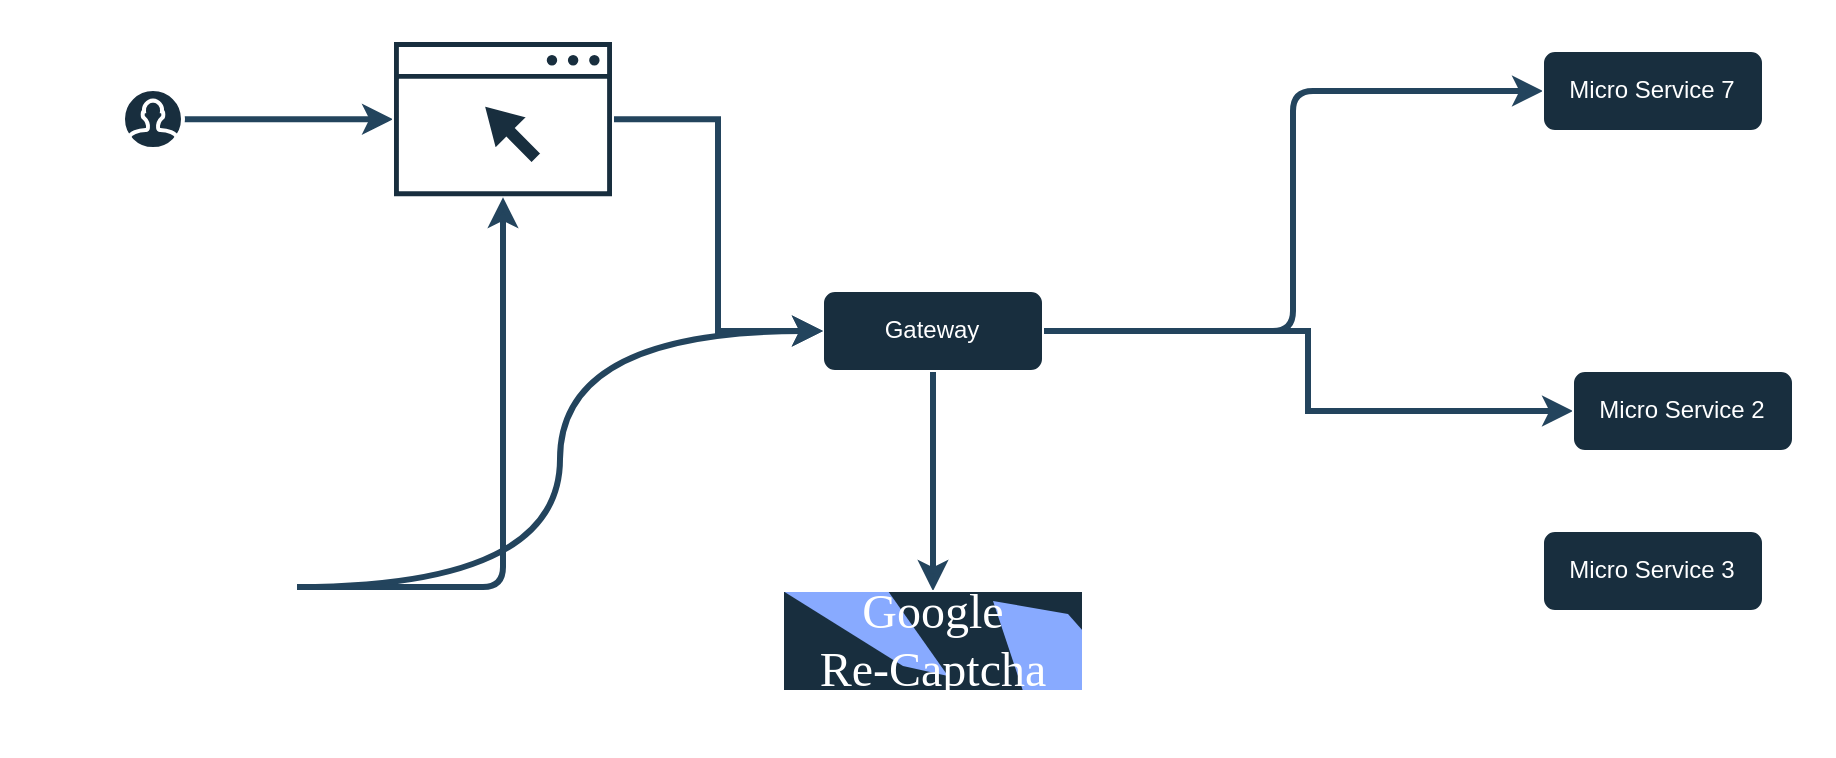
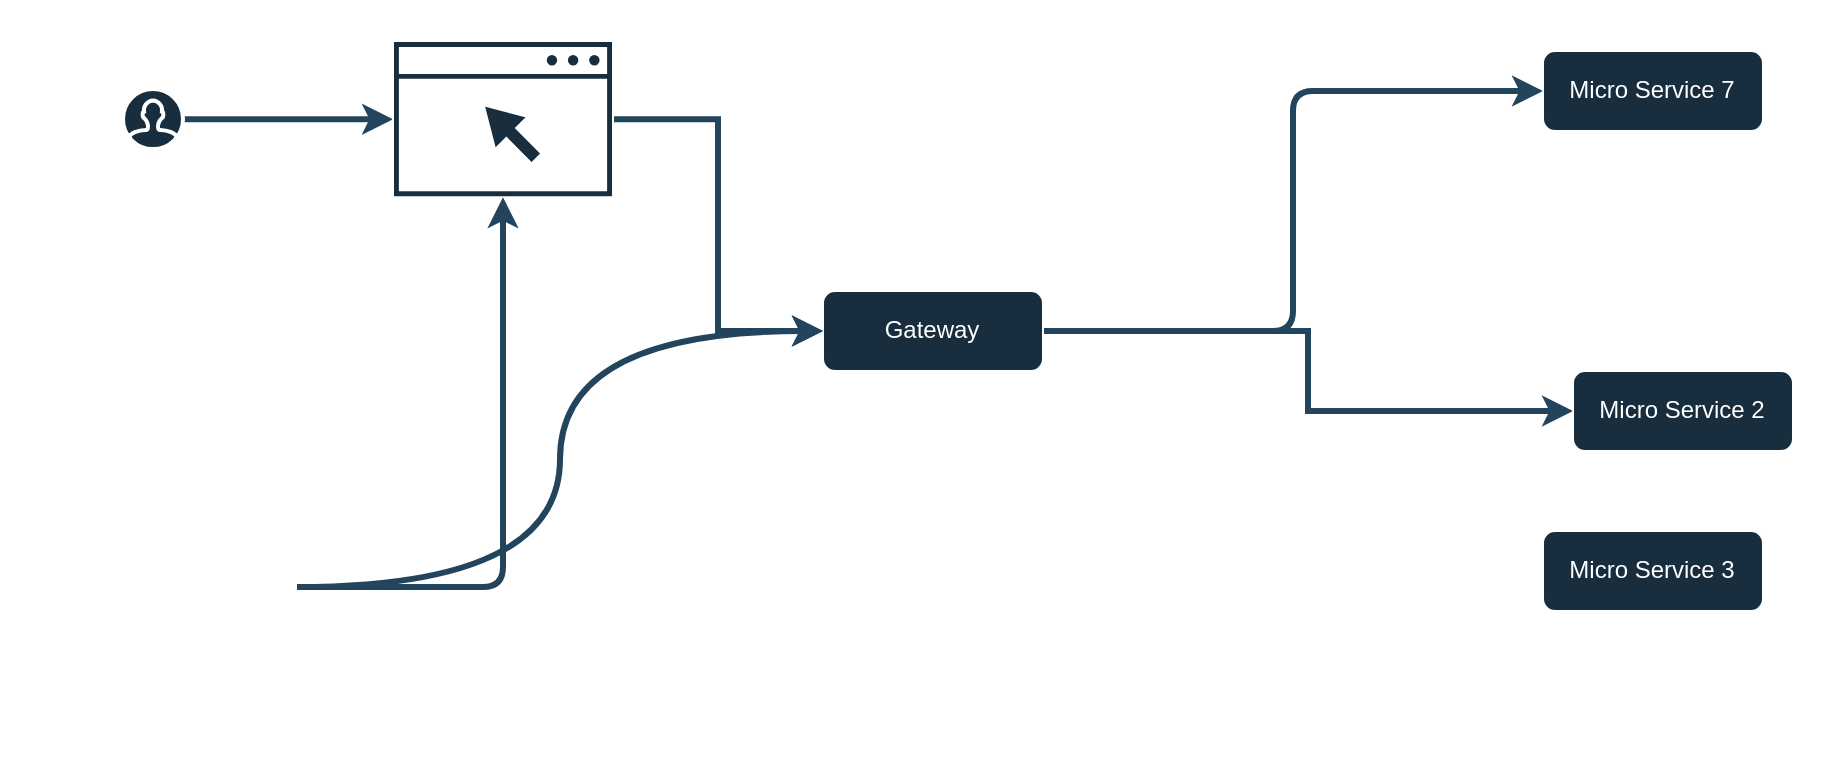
(933, 470) -> none
(933, 641) -> none
